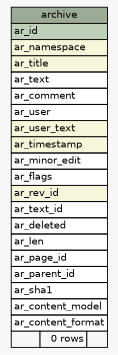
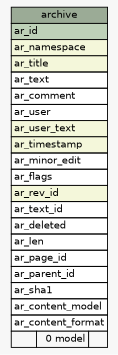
(68, 339) -> (66, 339)
